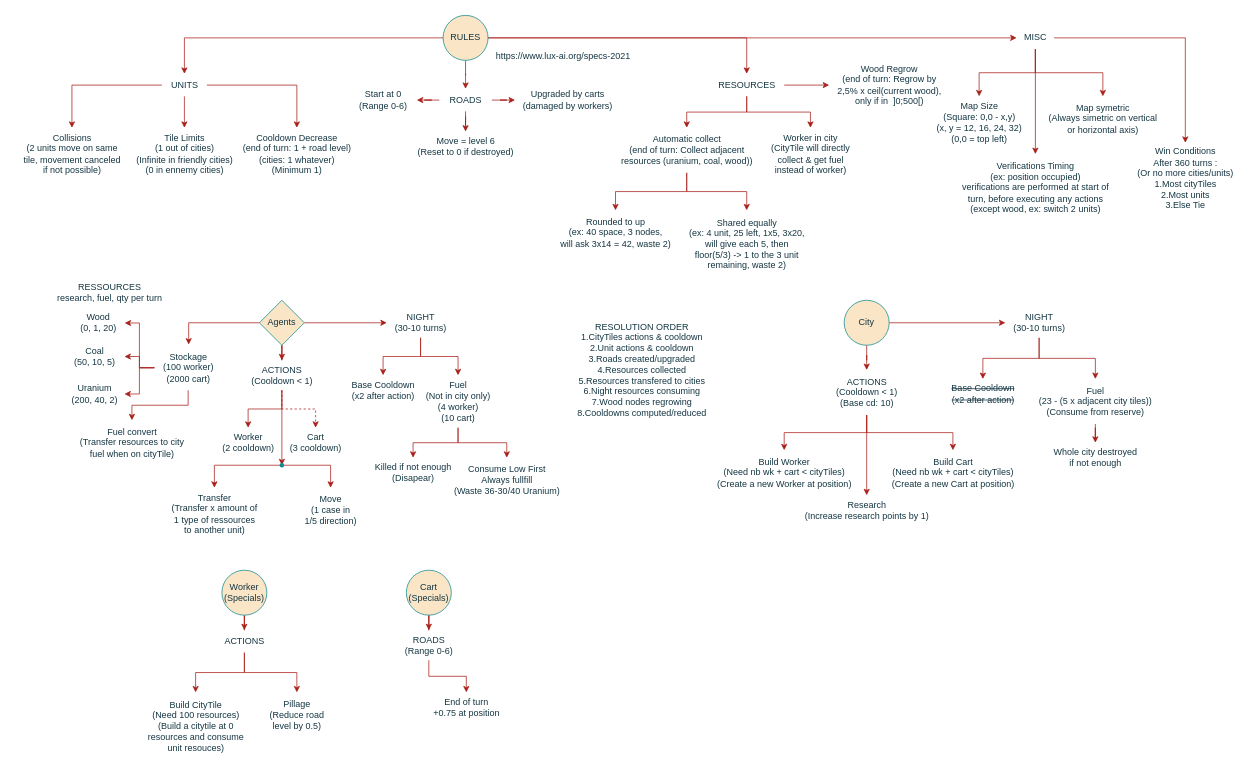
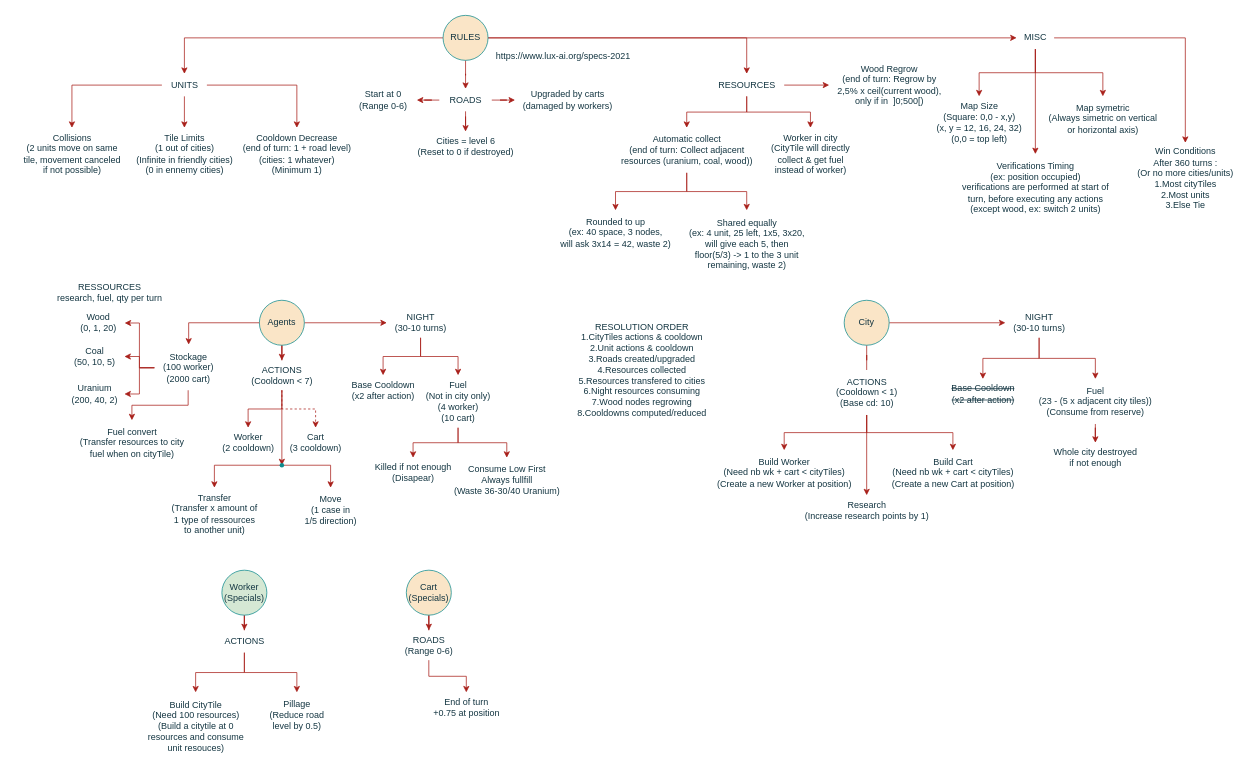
(466, 147) -> (466, 147)
(282, 323) -> (282, 323)
(867, 363) -> (867, 365)
(282, 375) -> (282, 375)
(244, 593) -> (244, 593)
